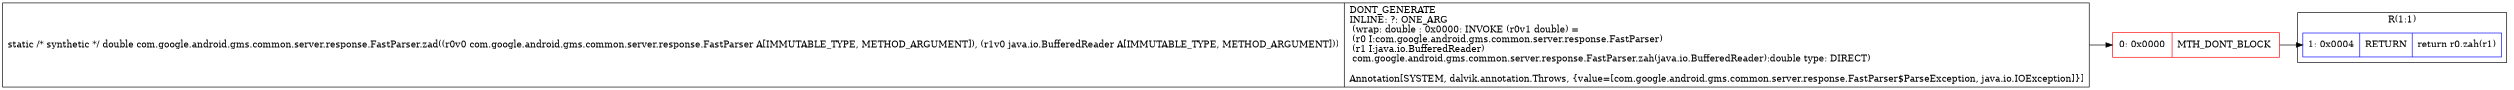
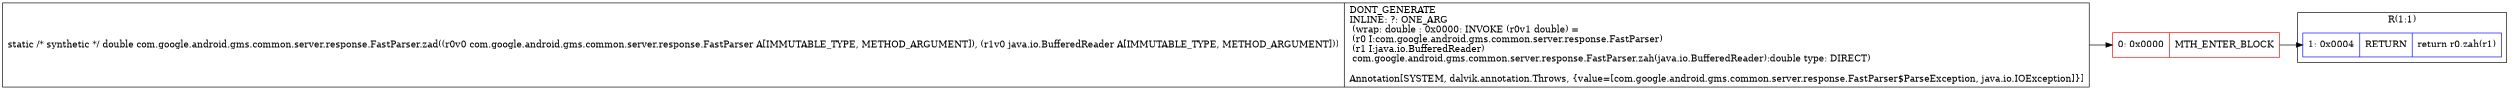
(2224, 45) -> (2225, 45)
